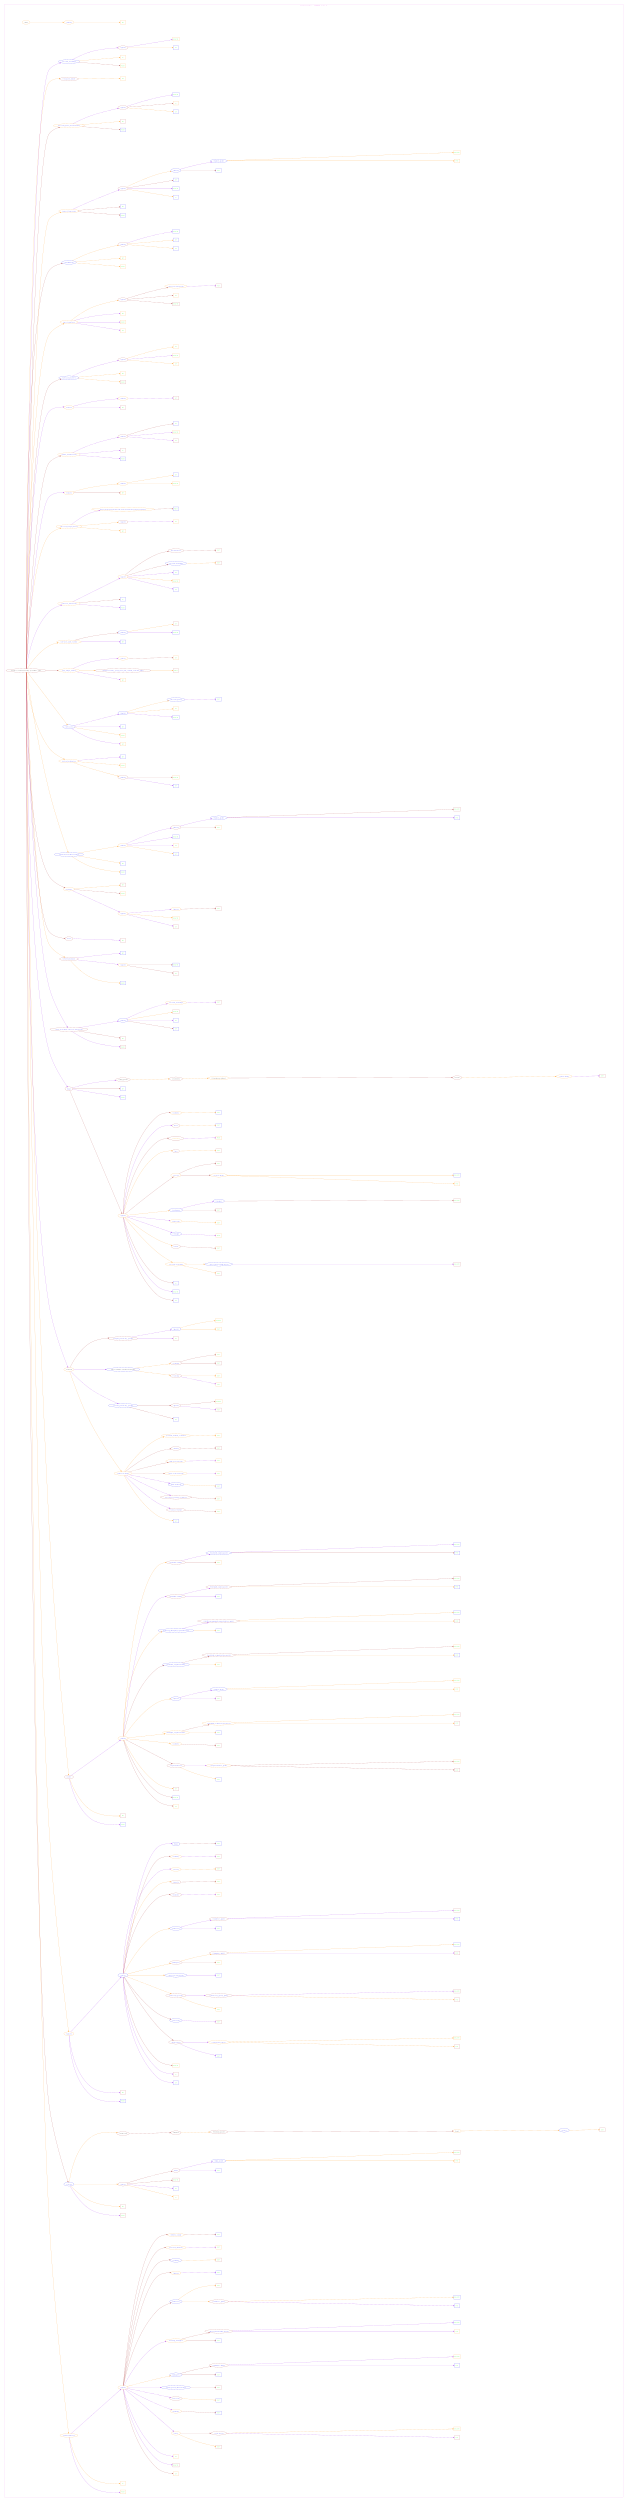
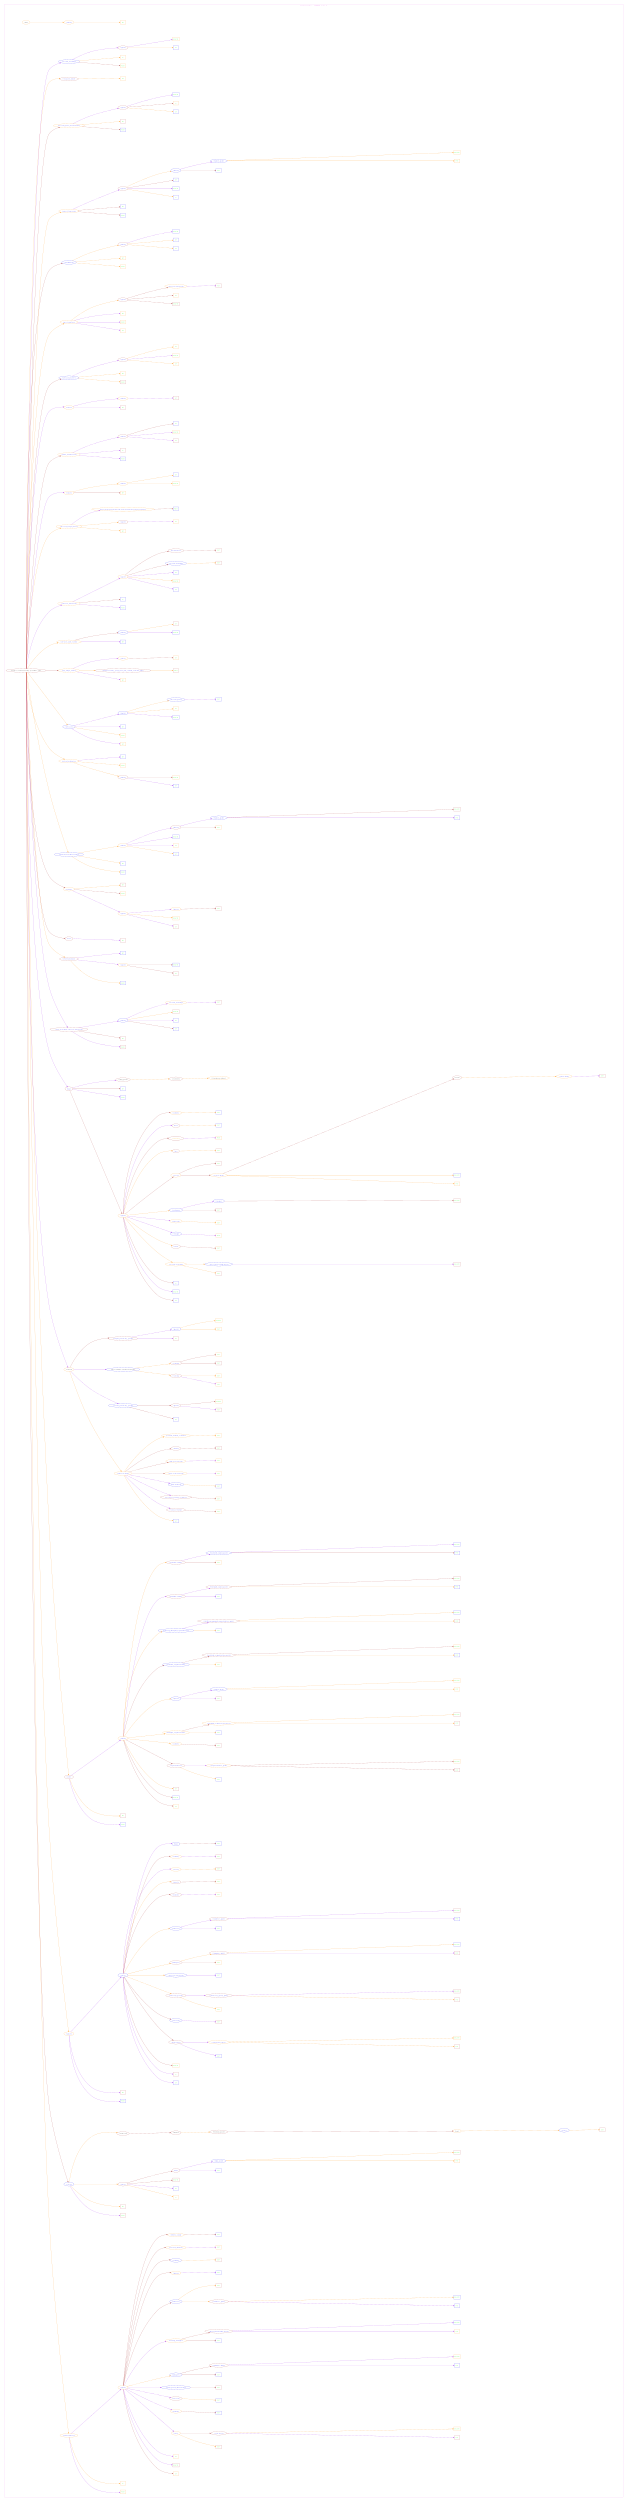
(340, 1078) -> (338, 1126)
